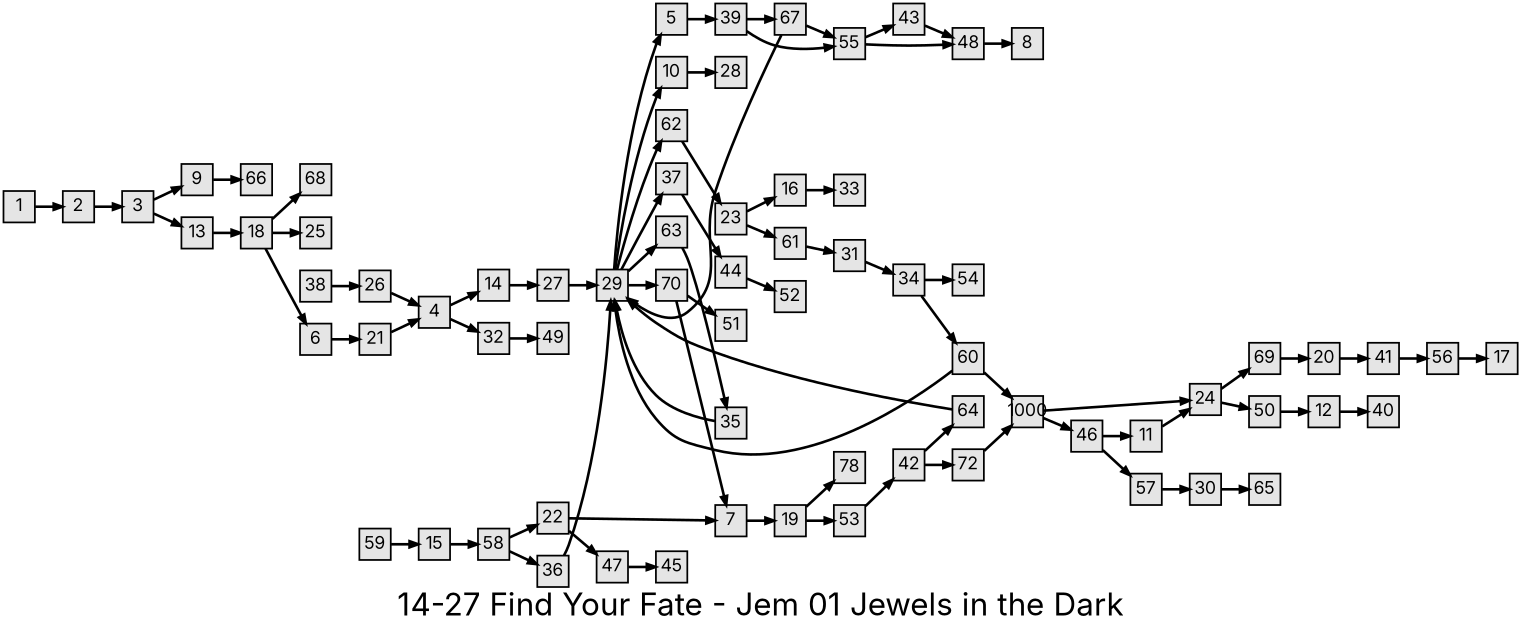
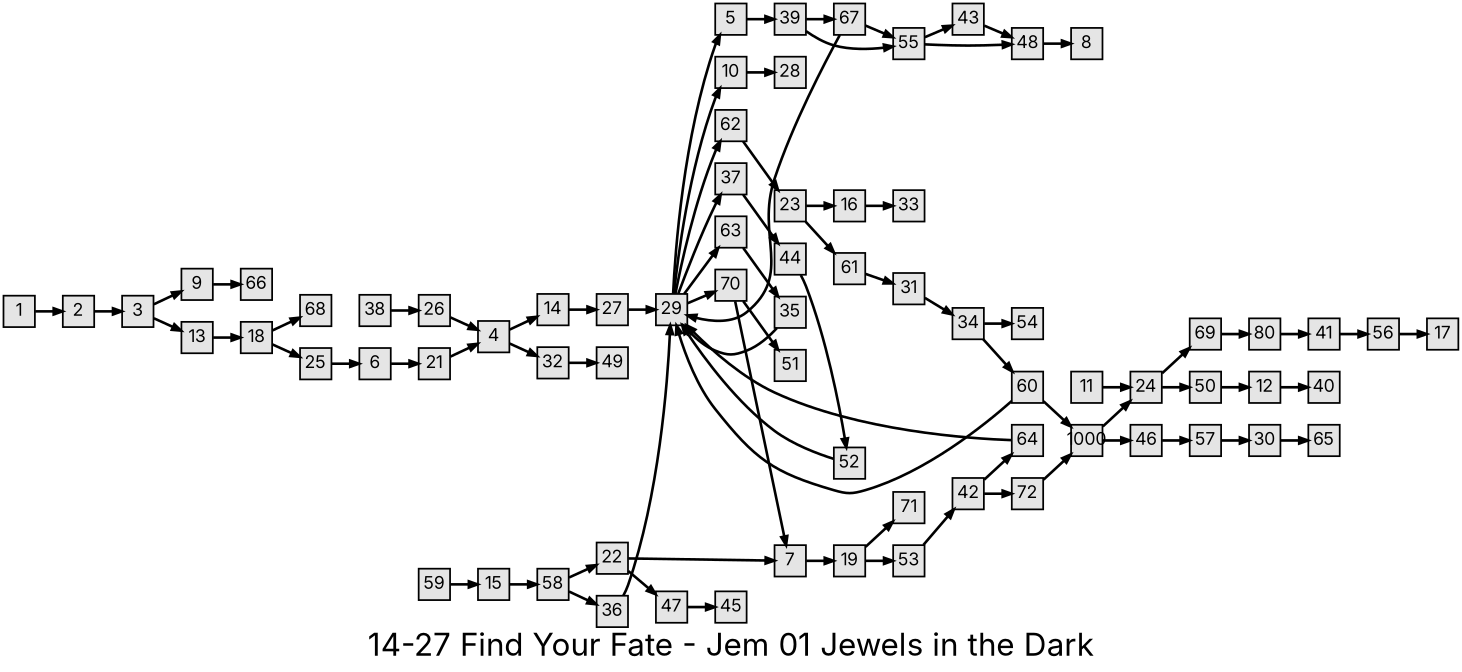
(283, 282) -> (341, 364)
(1324, 358) -> (1265, 334)
none -> (749, 409)
(1112, 436) -> none
(850, 468) -> (909, 508)
